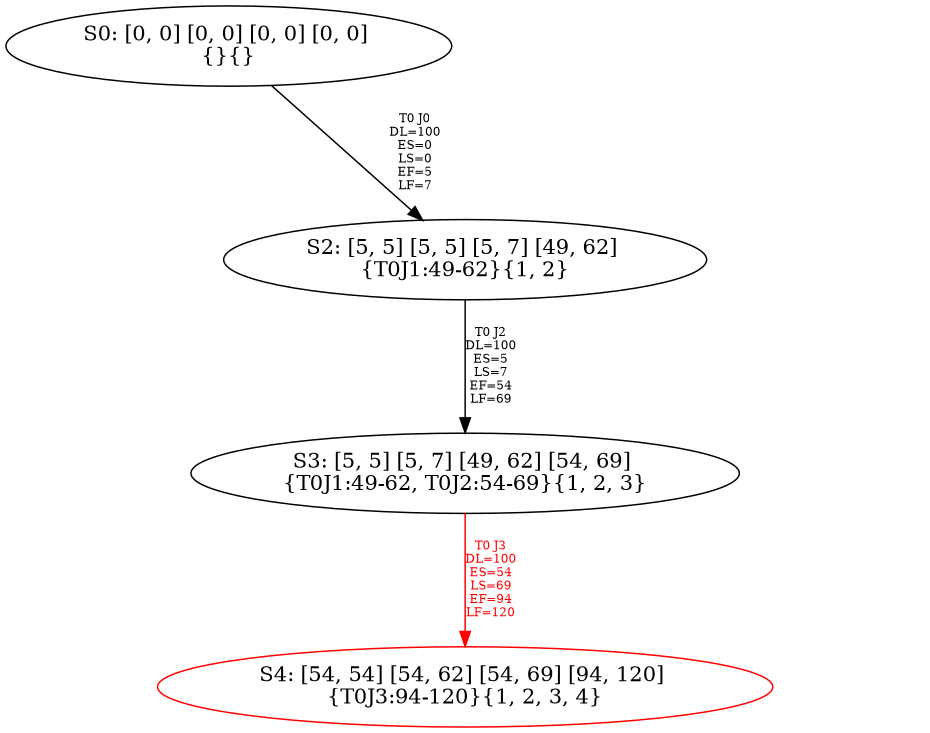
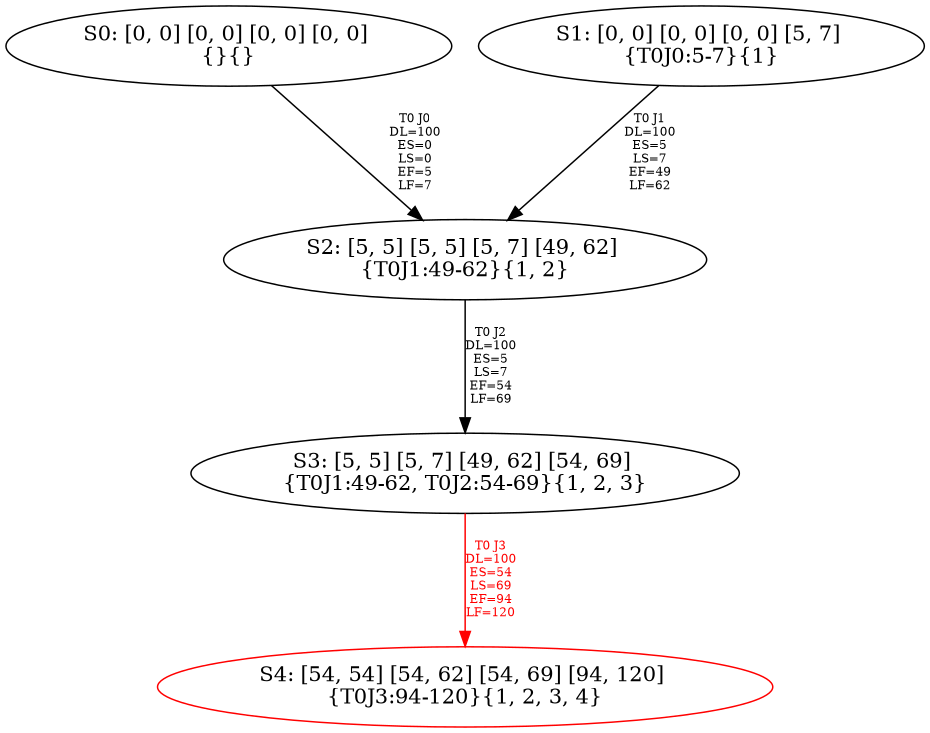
none -> (701, 46)
